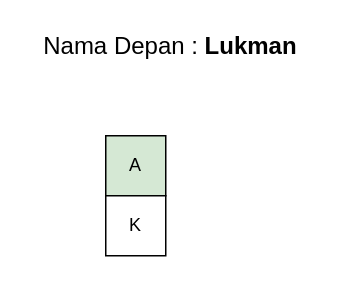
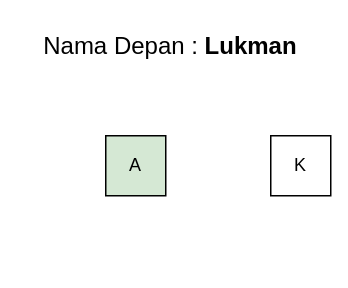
(136, 226) -> (301, 166)
